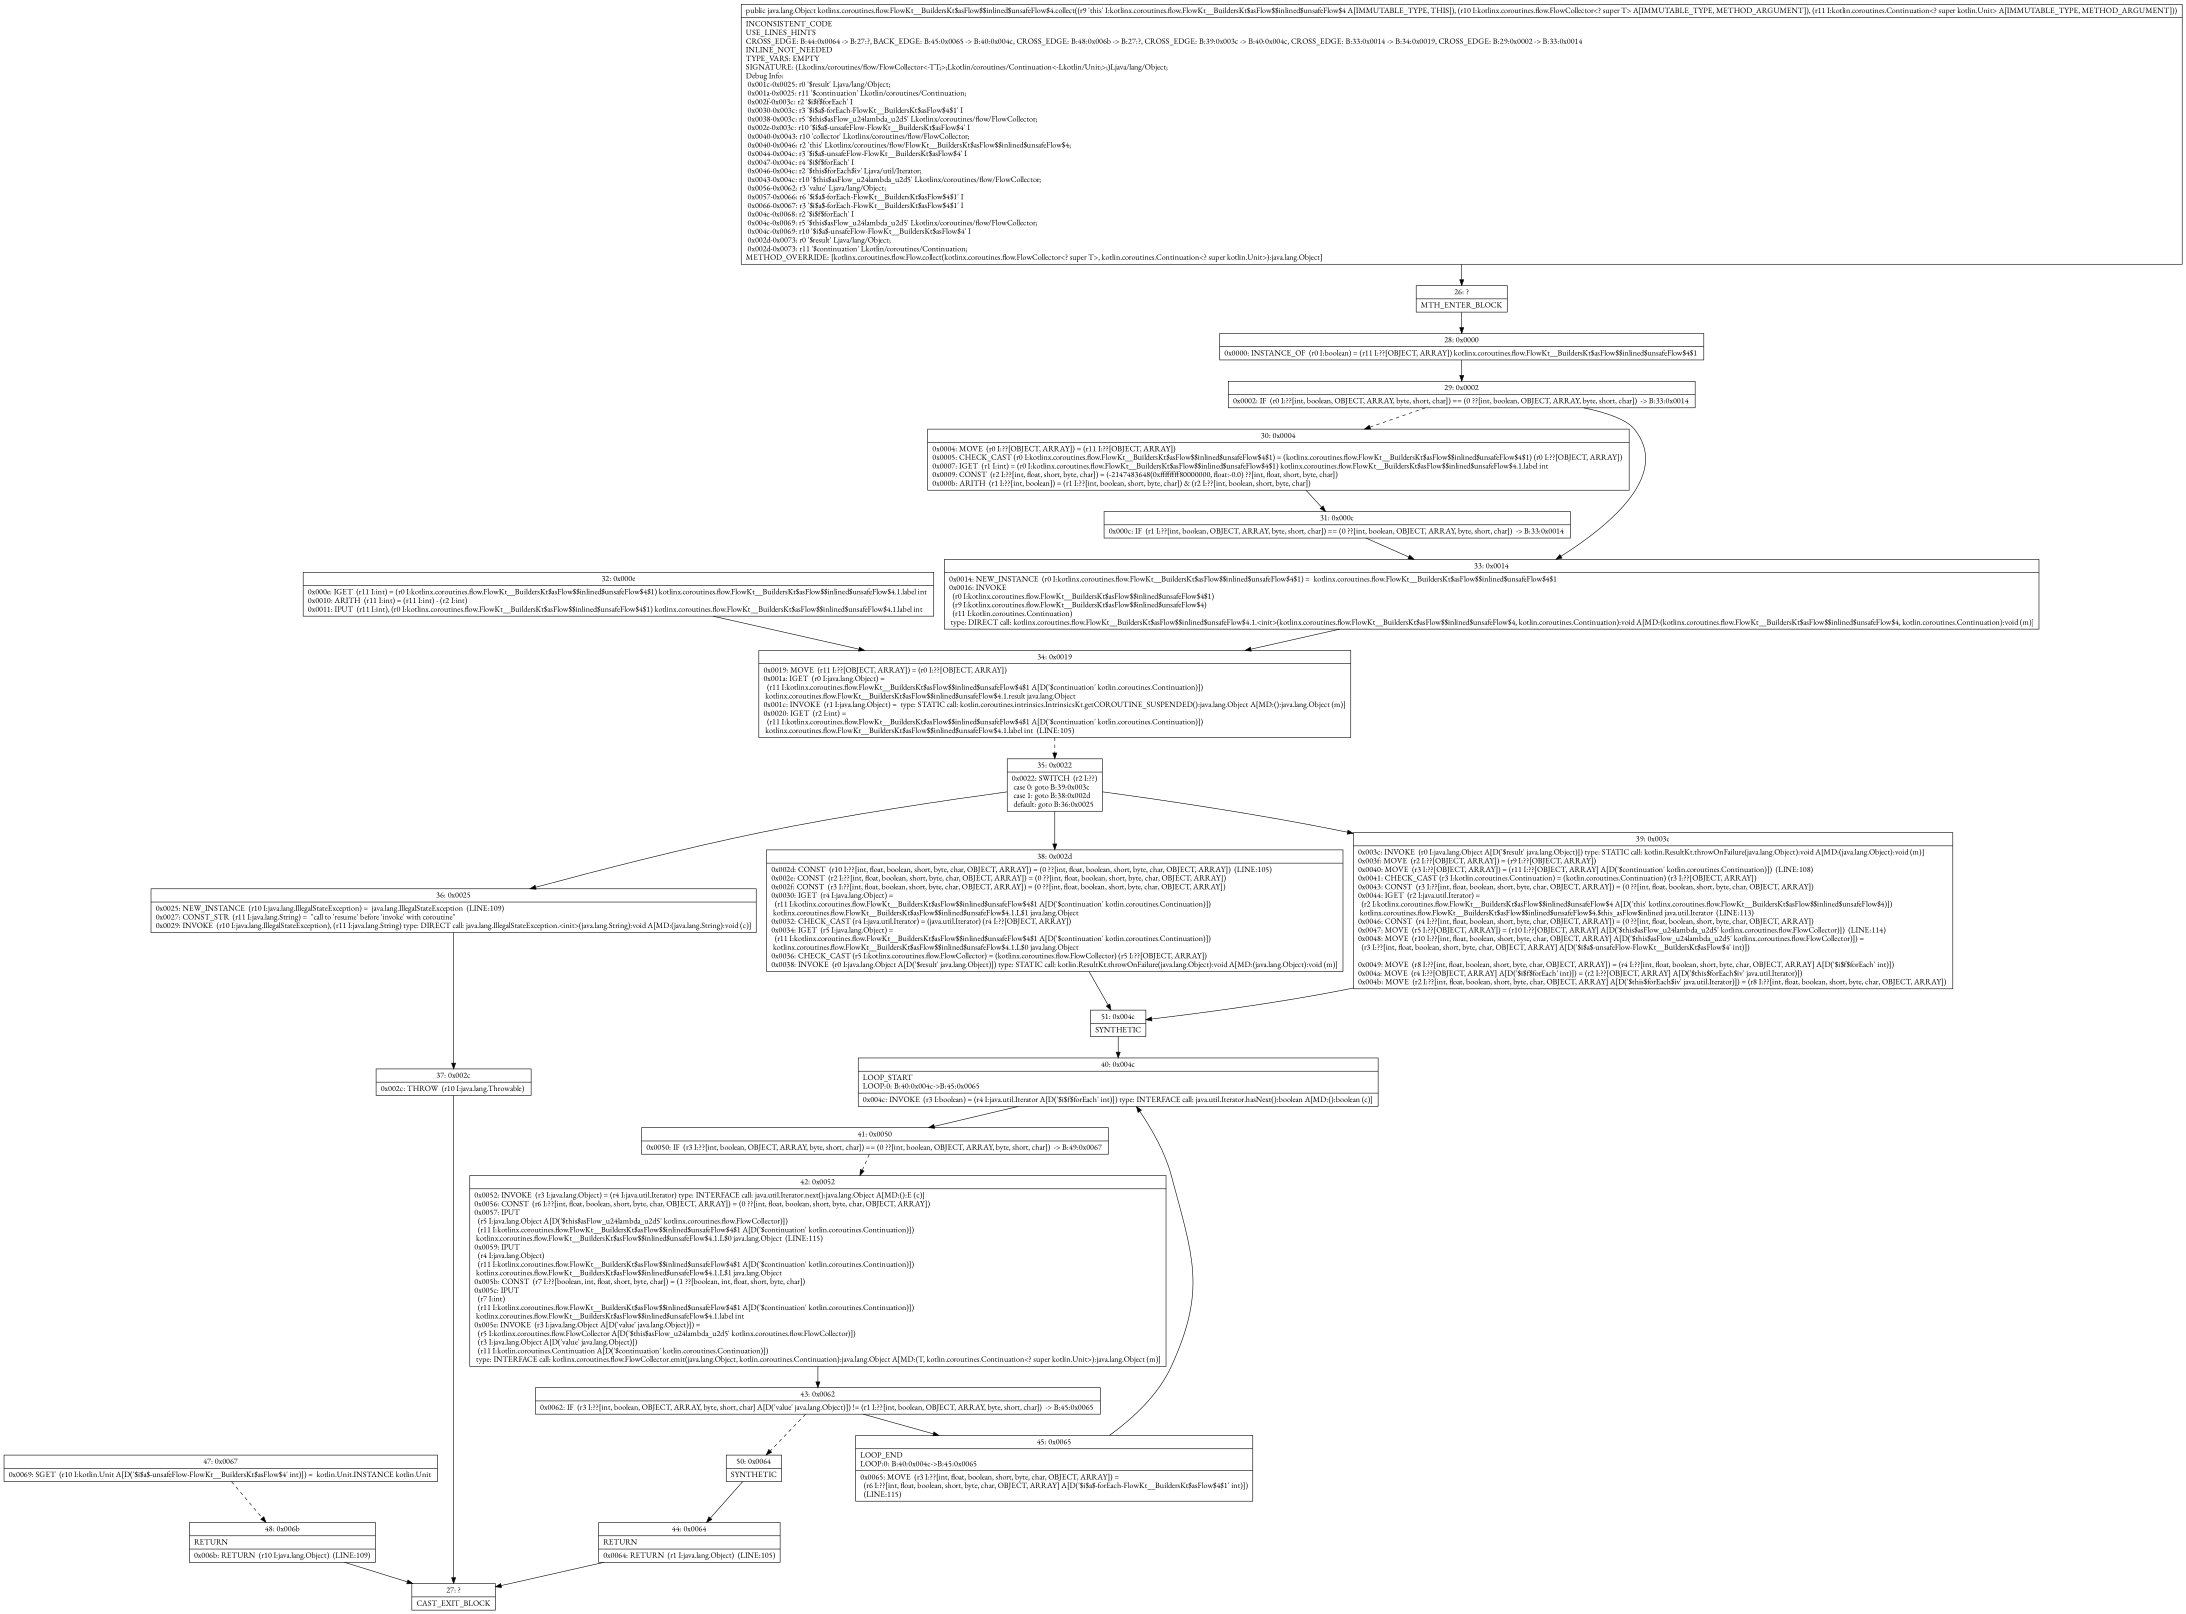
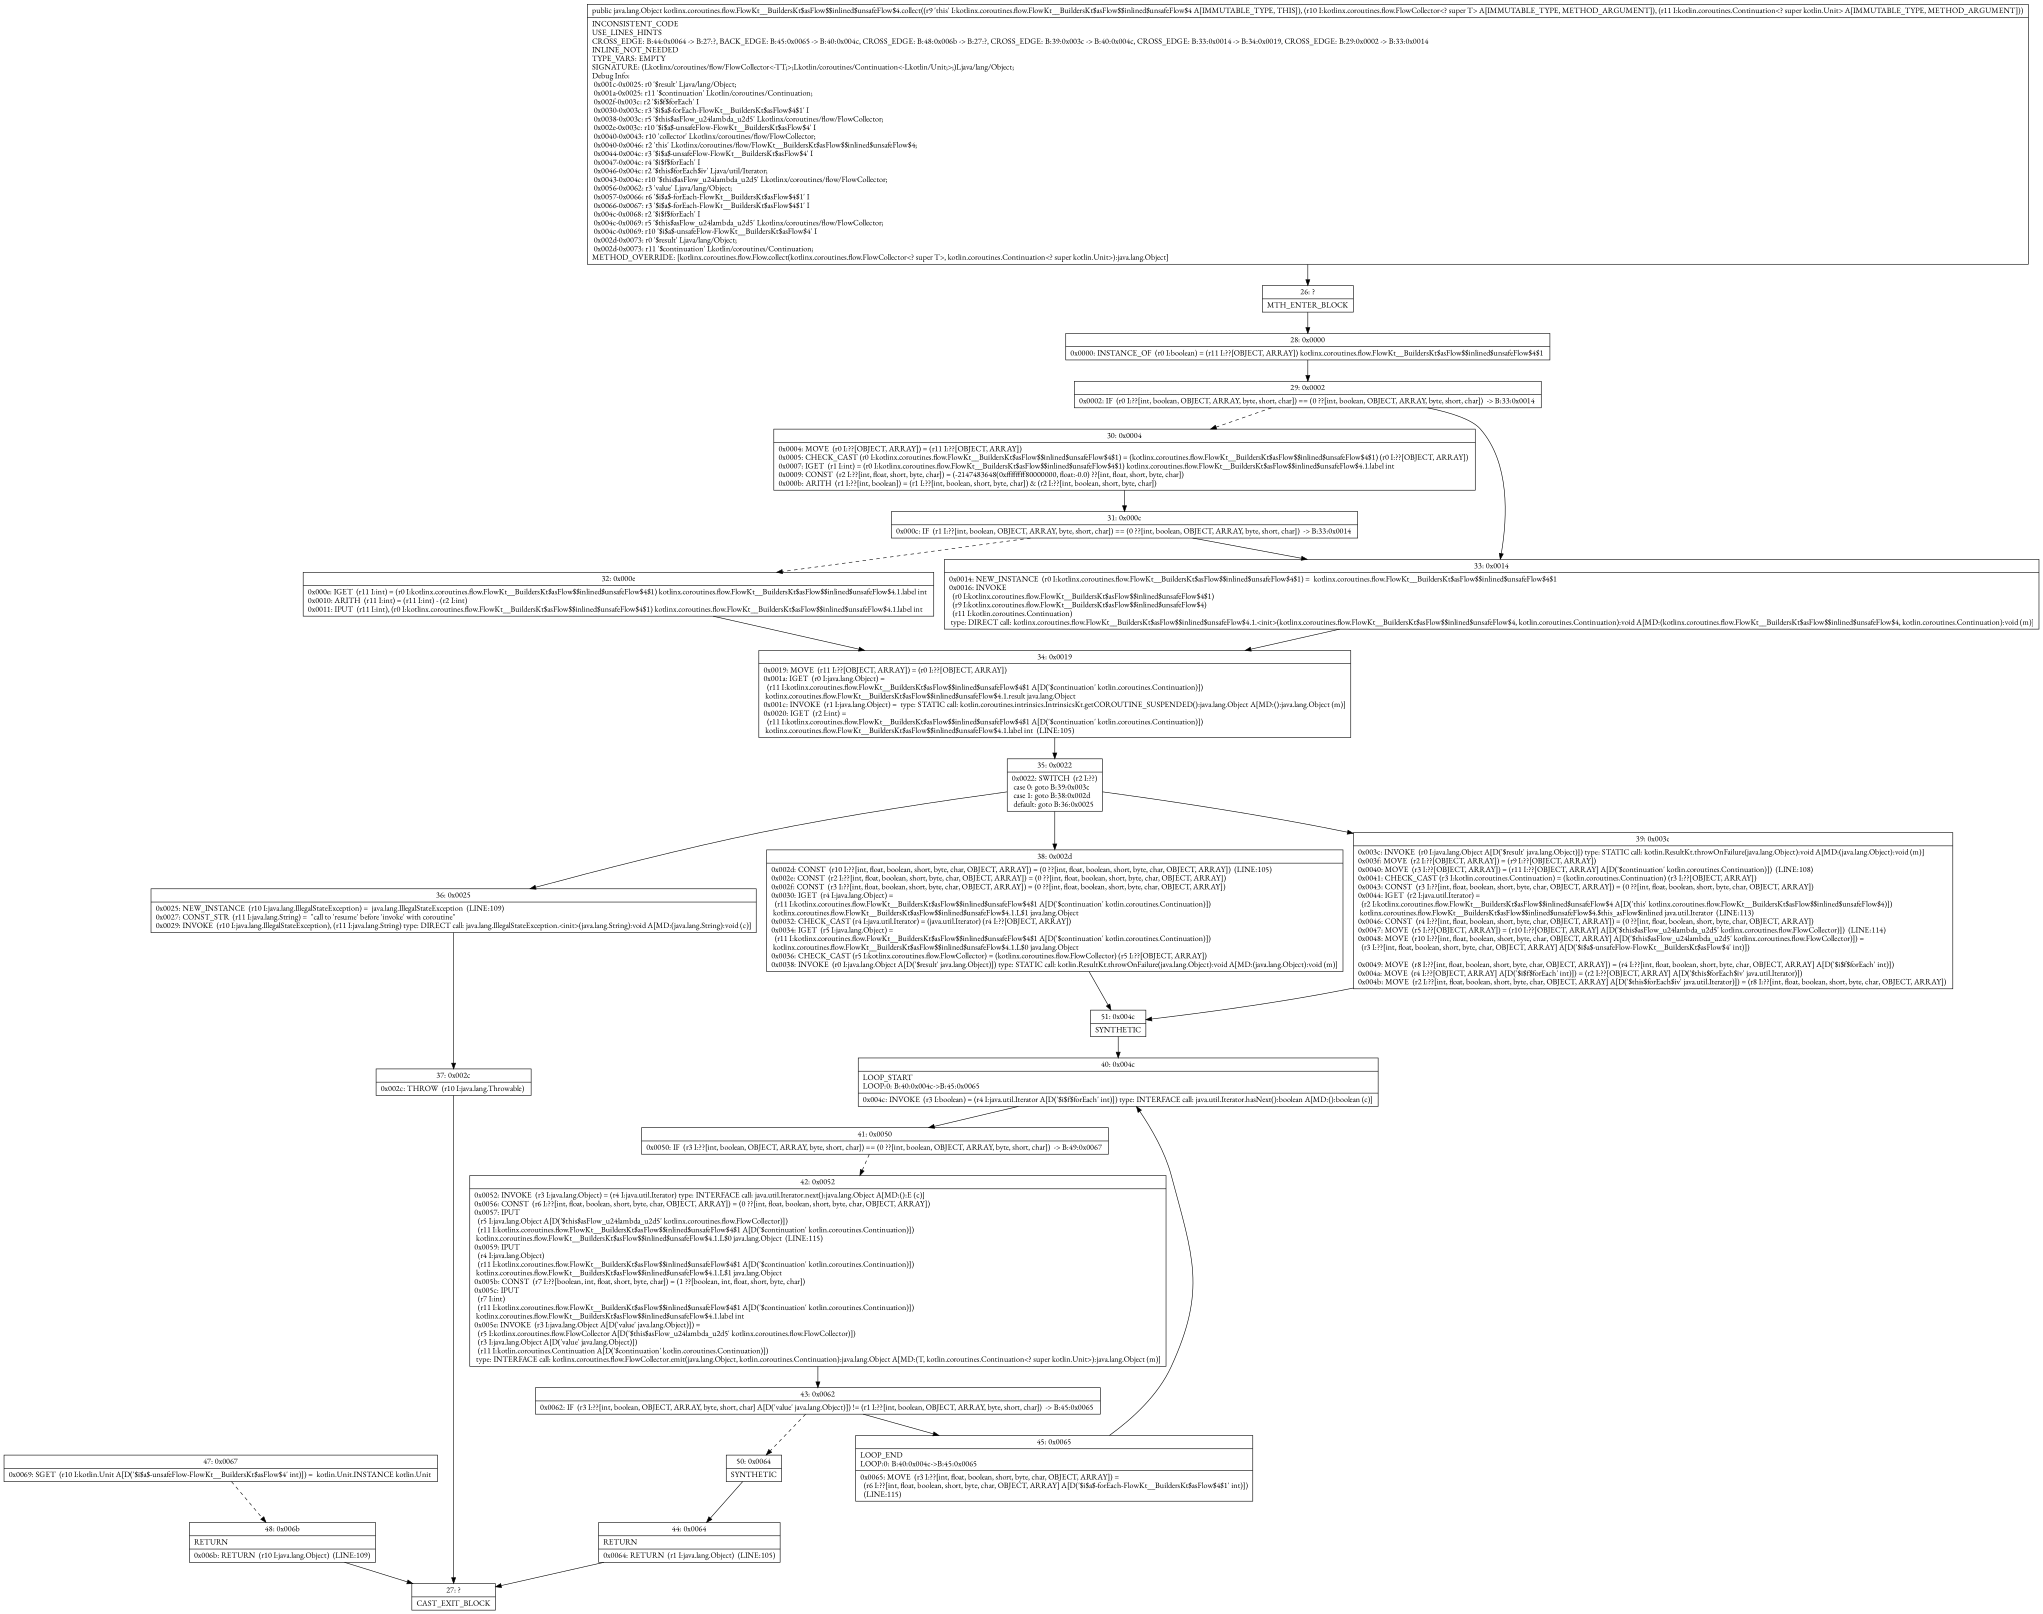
none -> (907, 555)
(1055, 745) -> (1055, 745)
